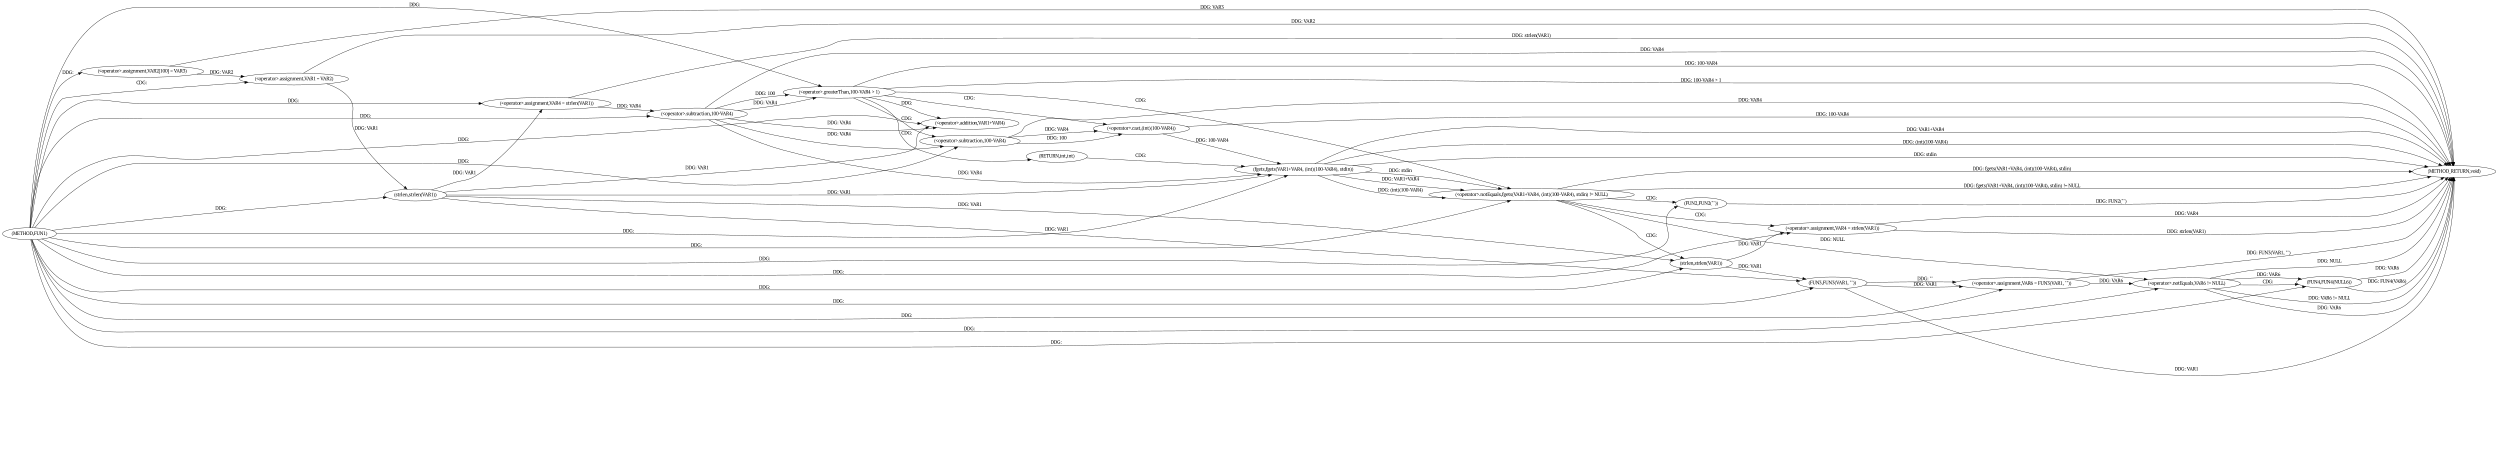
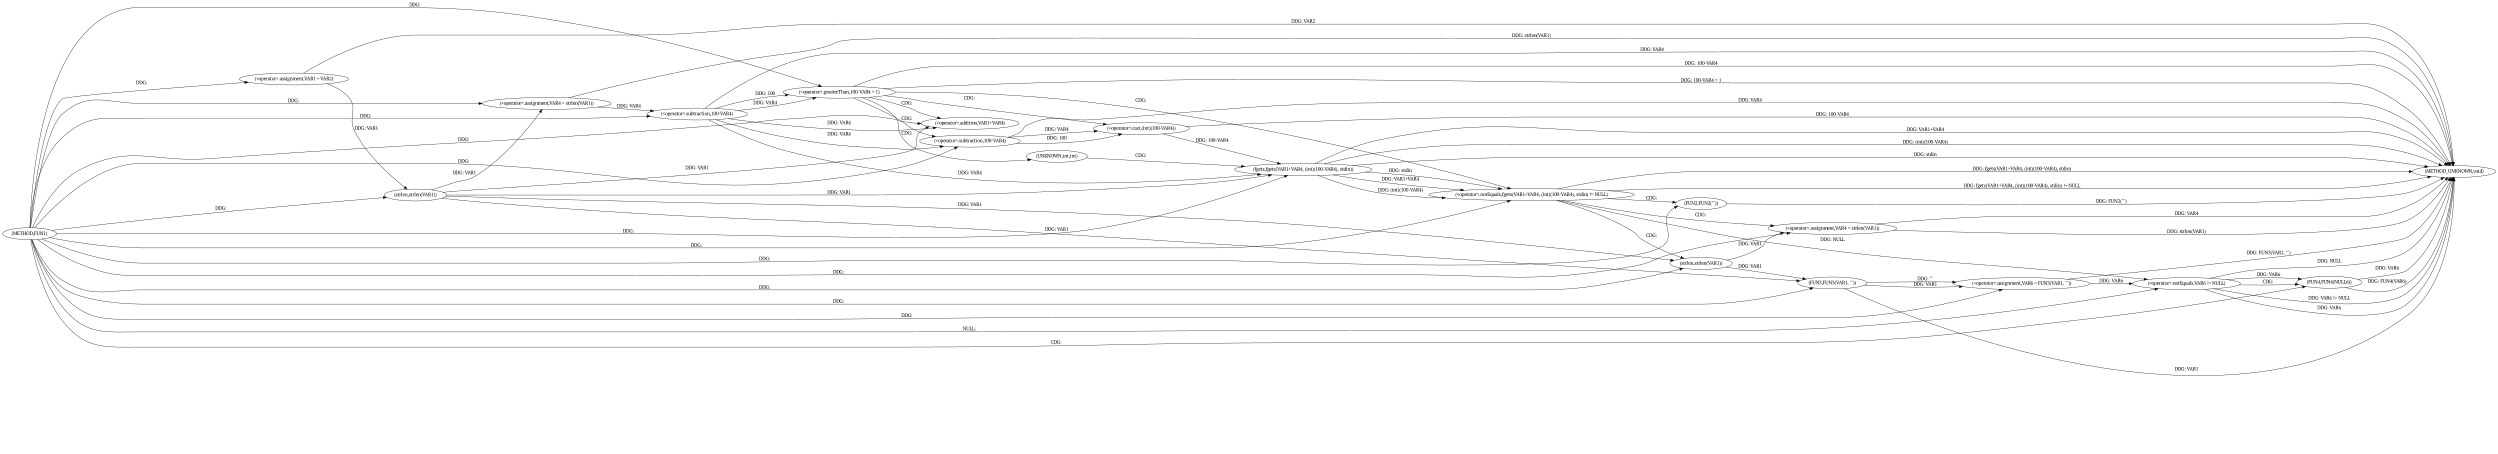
(142, 71) -> none
(142, 83) -> (142, 83)
(907, 103) -> (907, 103)
(1057, 156) -> (1057, 156)
(2454, 172) -> (2454, 172)
(970, 329) -> (970, 329)
(1057, 343) -> (1057, 343)
